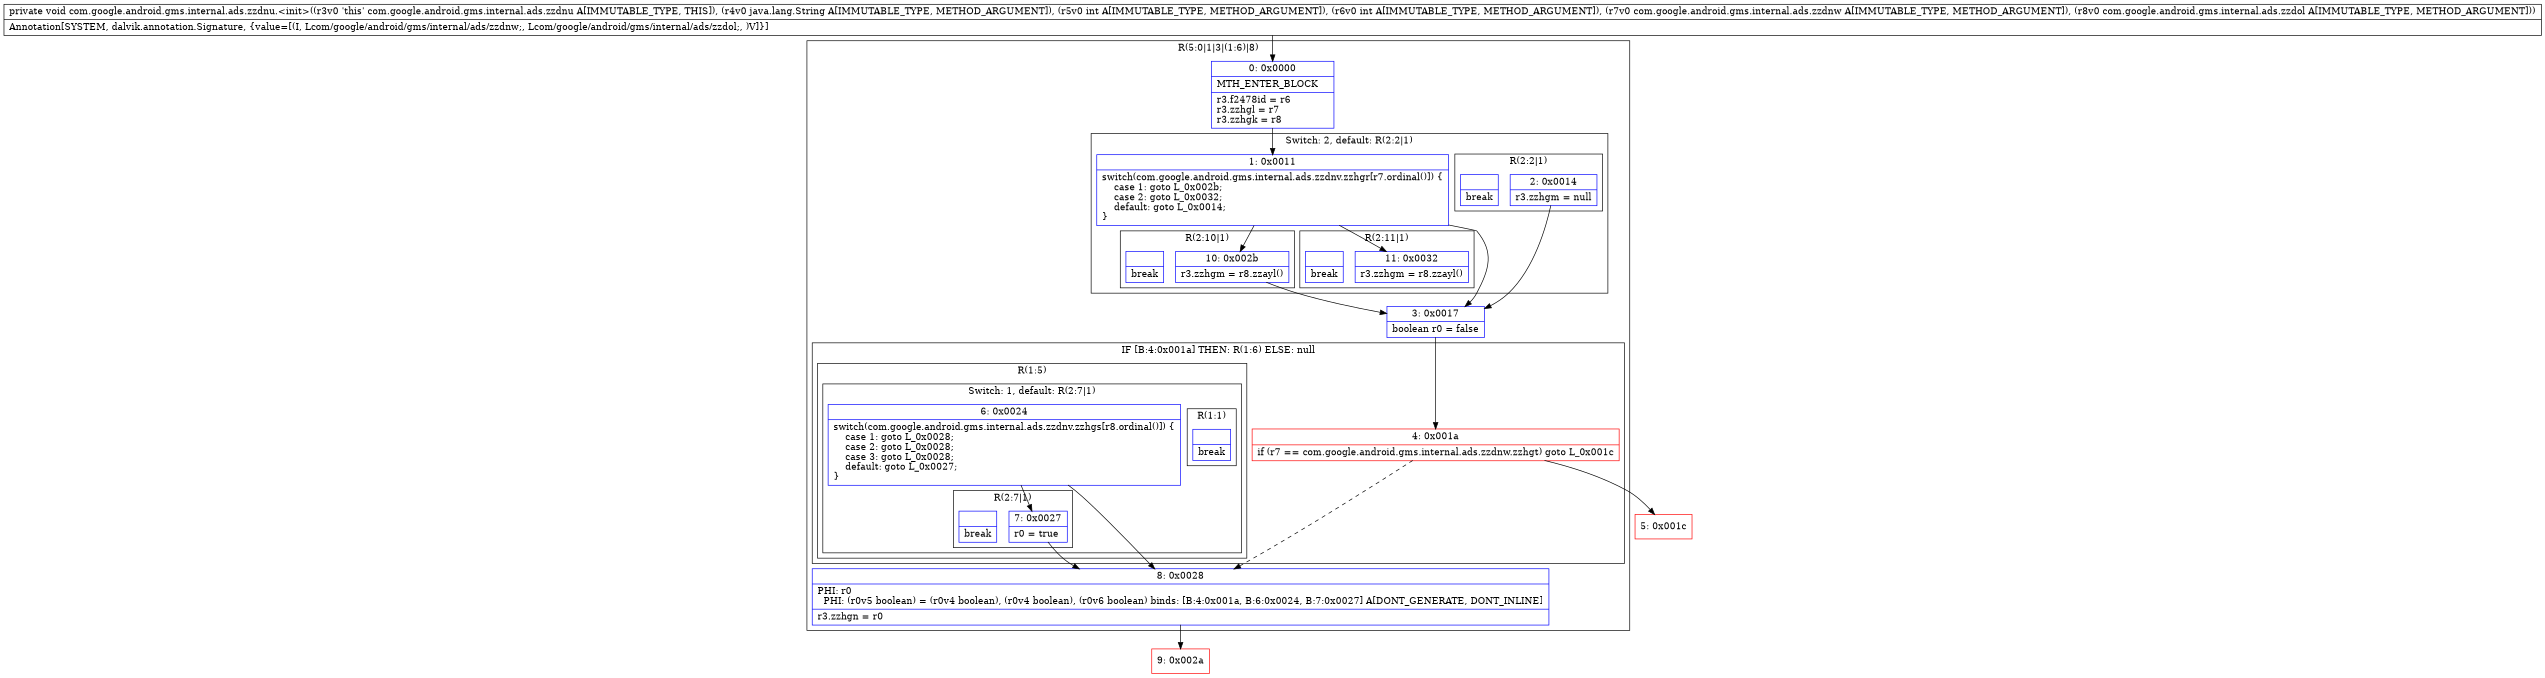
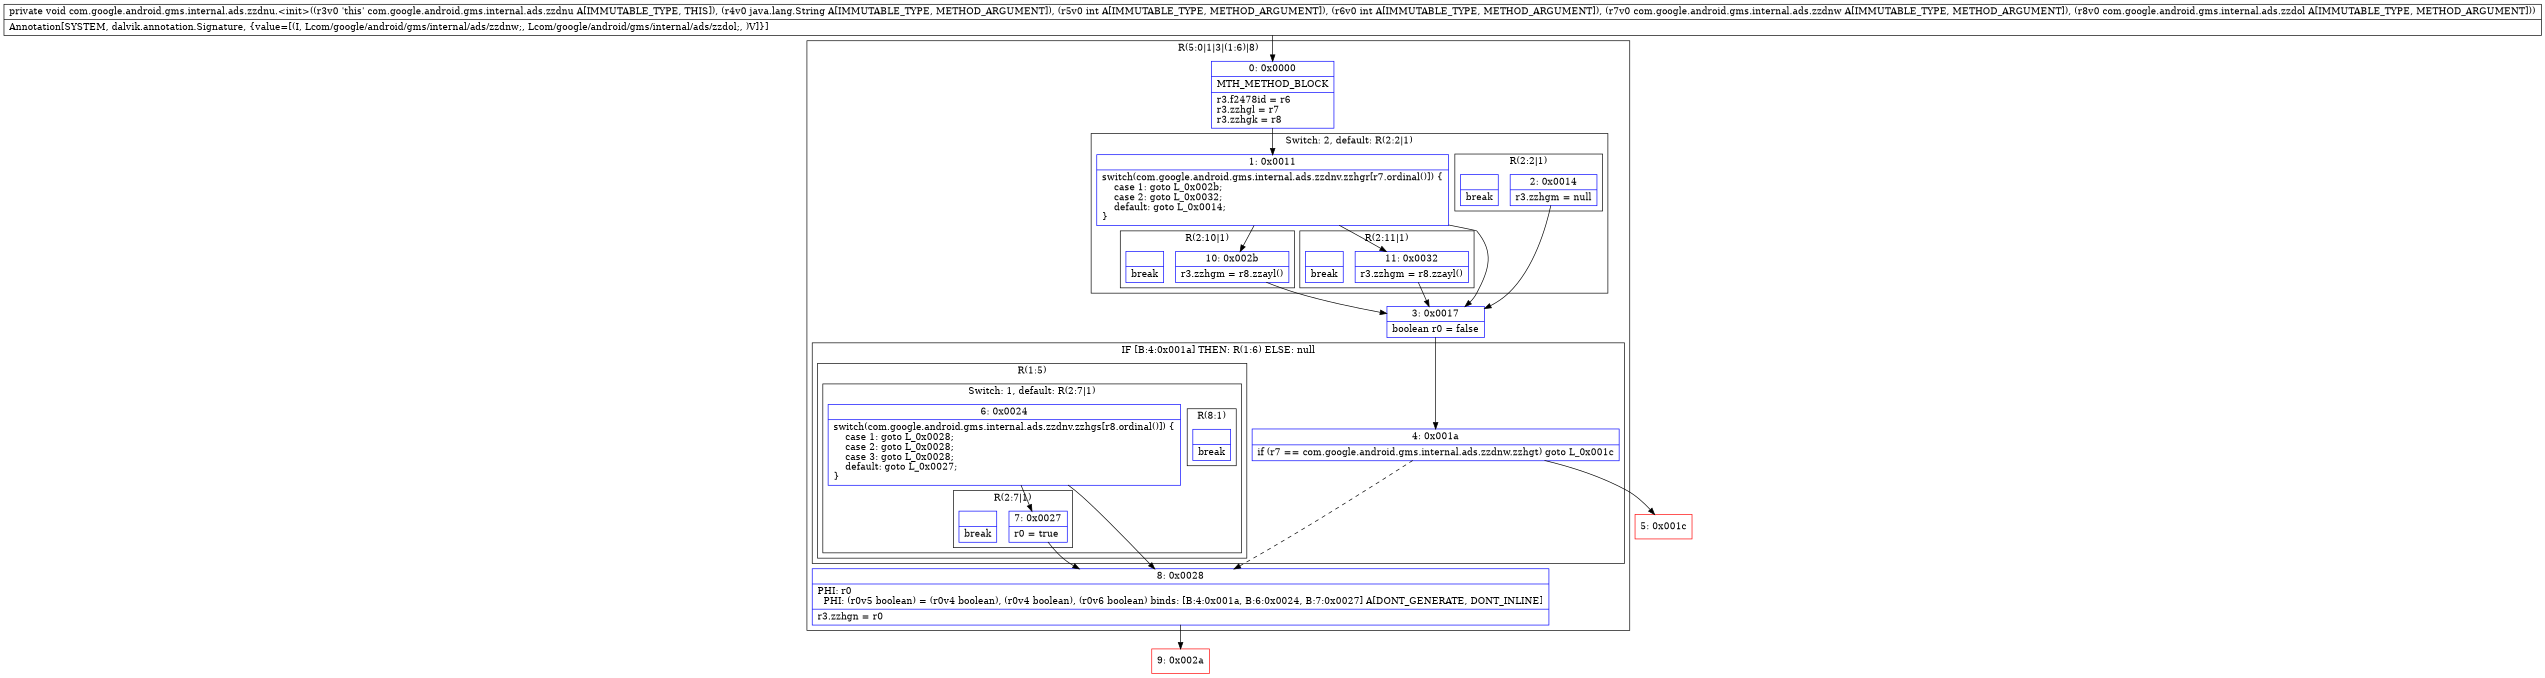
(1268, 84) -> (1273, 84)
none -> (1422, 291)
(1212, 416) -> (1212, 416)
(1436, 445) -> (1436, 445)
